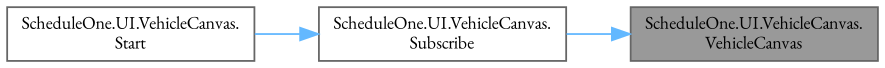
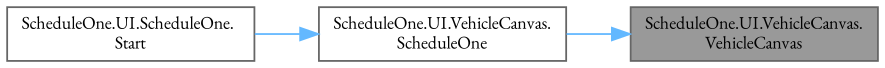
(131, 34) -> (131, 34)
(443, 34) -> (443, 34)
